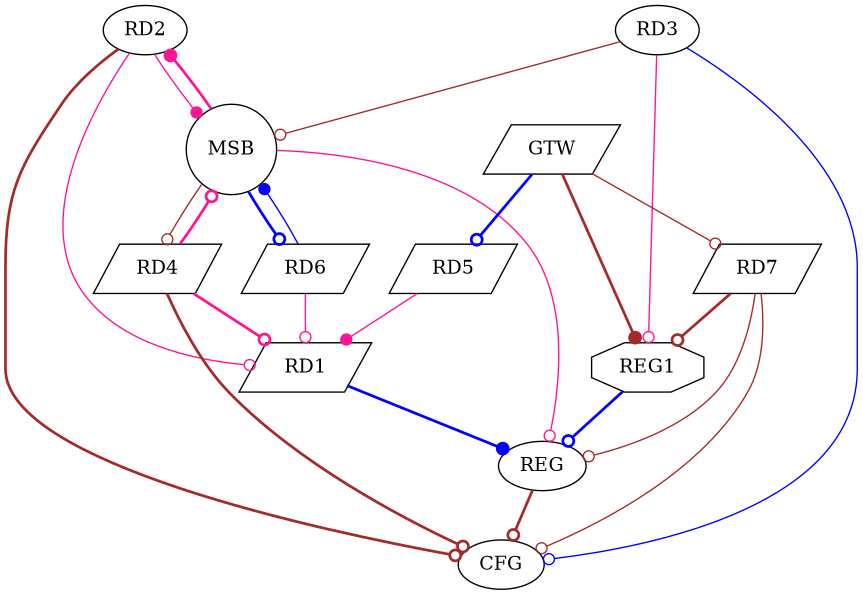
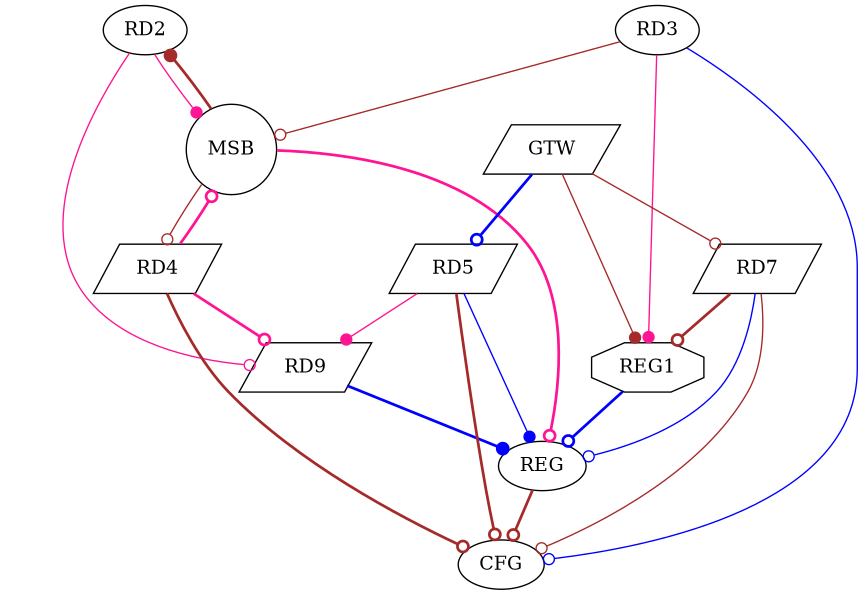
(193, 84) -> (193, 84)
(653, 193) -> (653, 193)
(488, 209) -> (488, 209)
(597, 253) -> (597, 253)
(305, 269) -> none
none -> (496, 362)
(305, 367) -> (305, 367)
(705, 403) -> (705, 403)
(45, 425) -> (473, 412)
